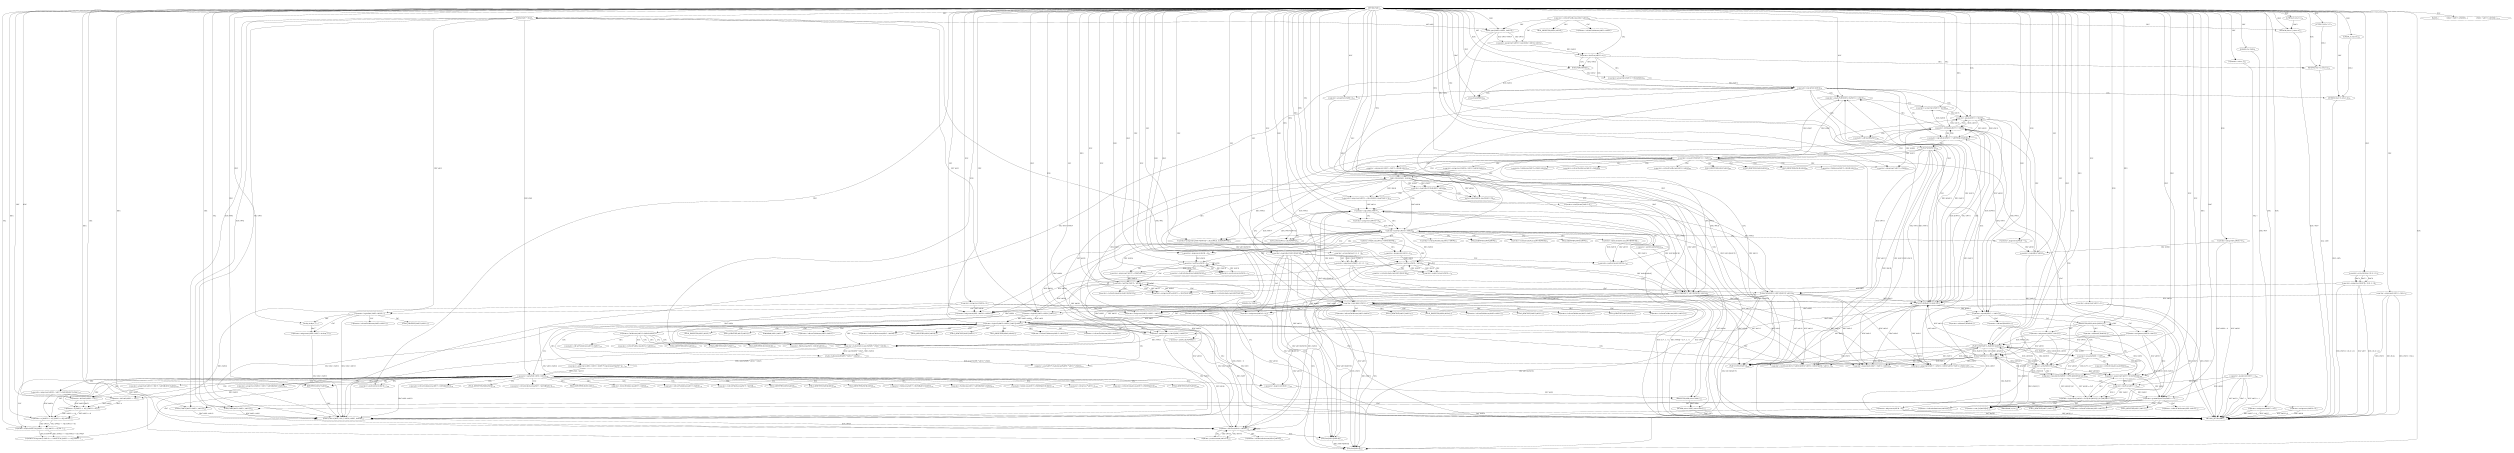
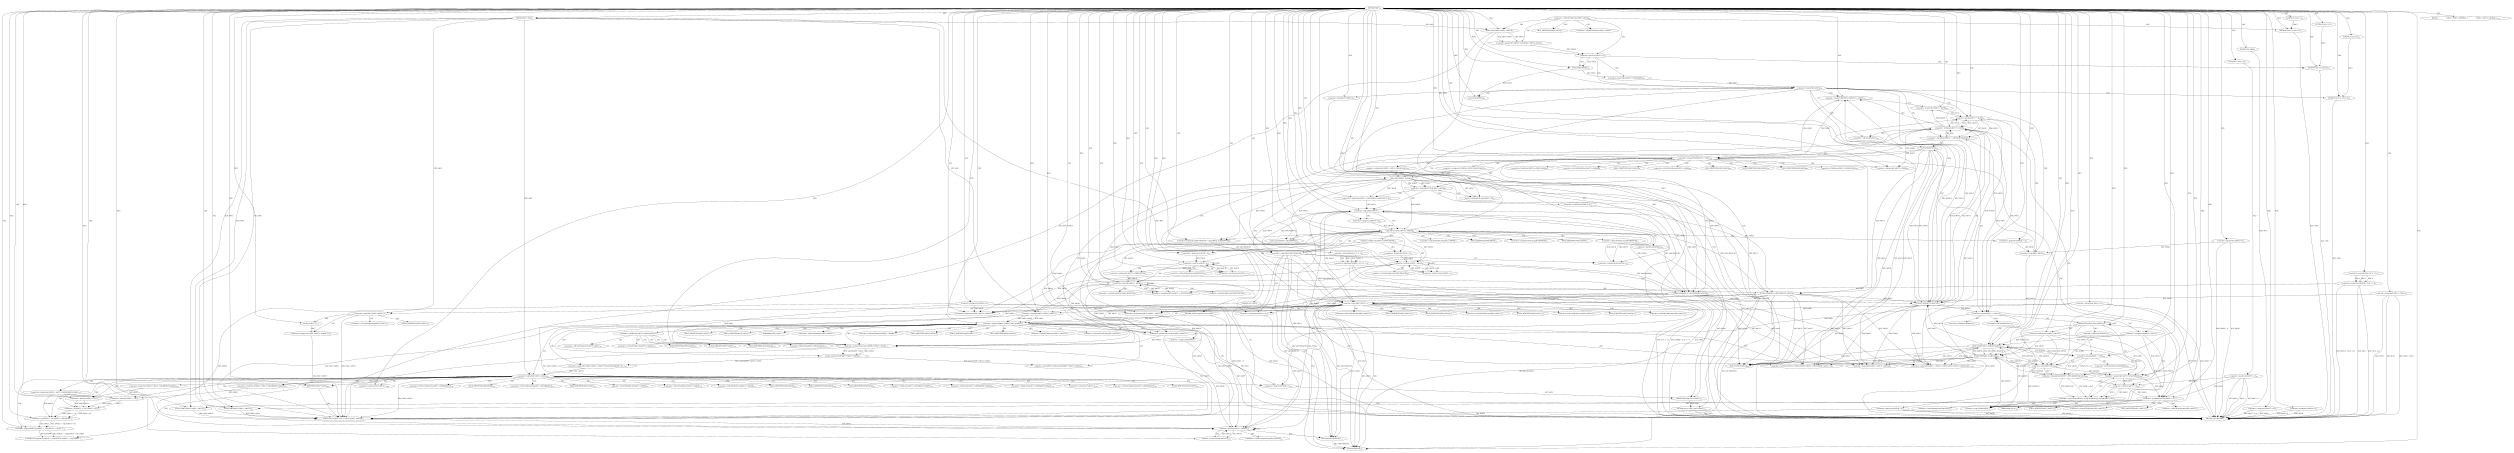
(2053, 29) -> (1995, 111)
none -> (1627, 168)
